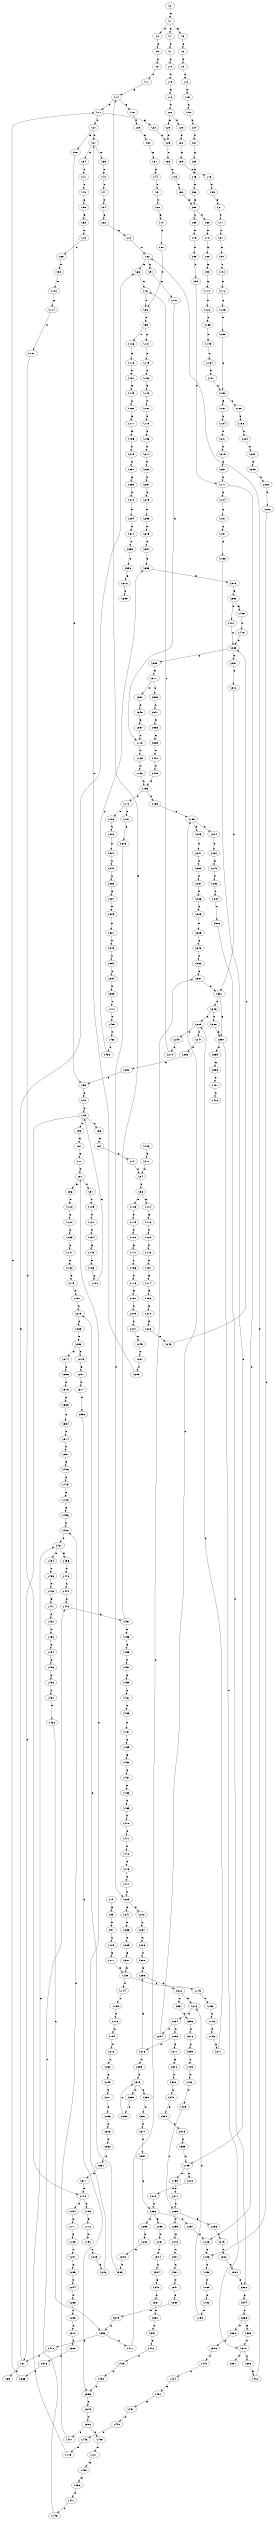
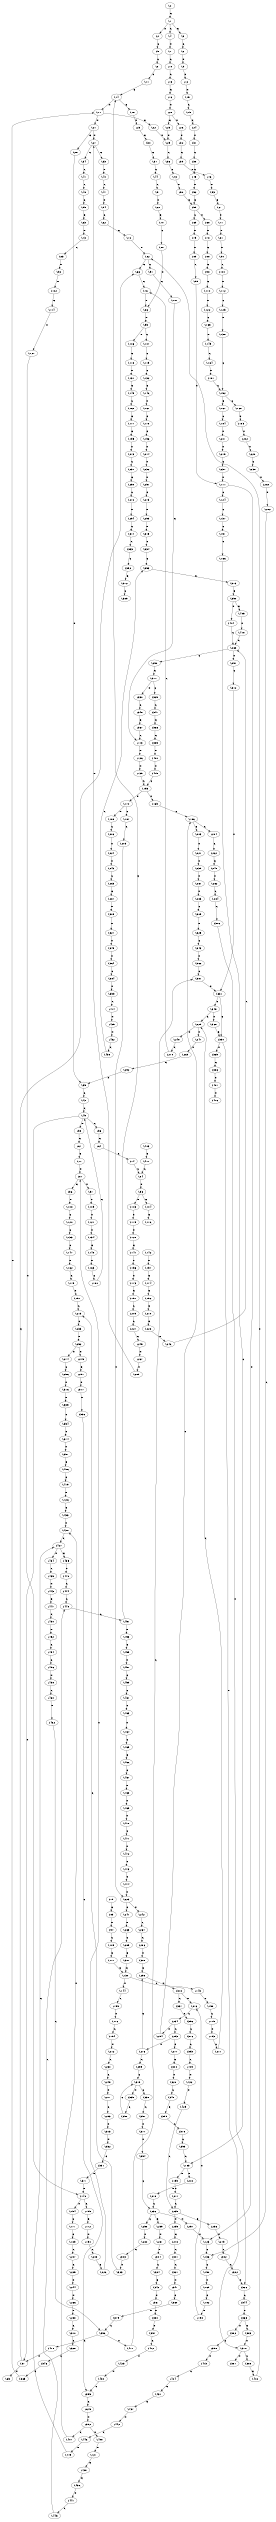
(148, 1237) -> none
